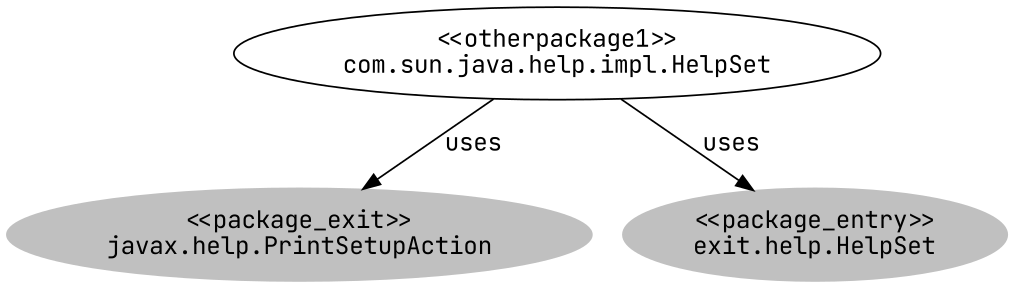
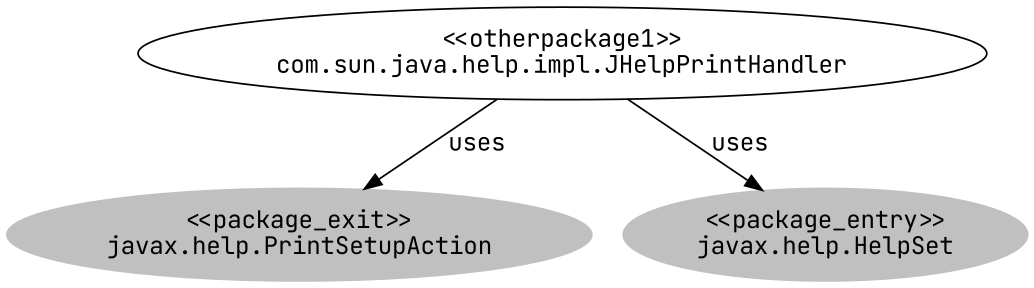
(557, 53) -> (562, 53)
(815, 235) -> (825, 235)
